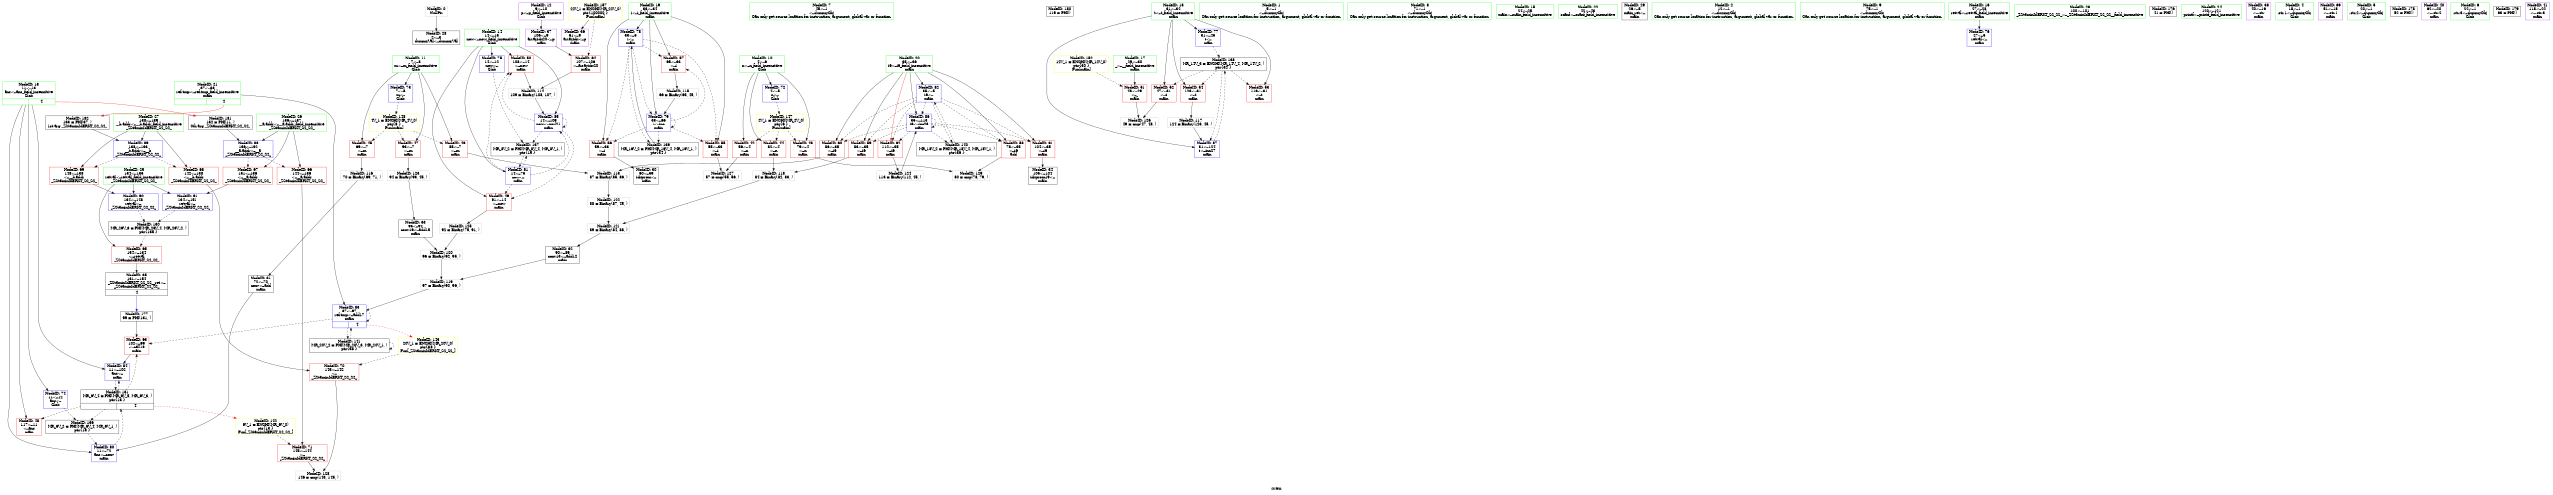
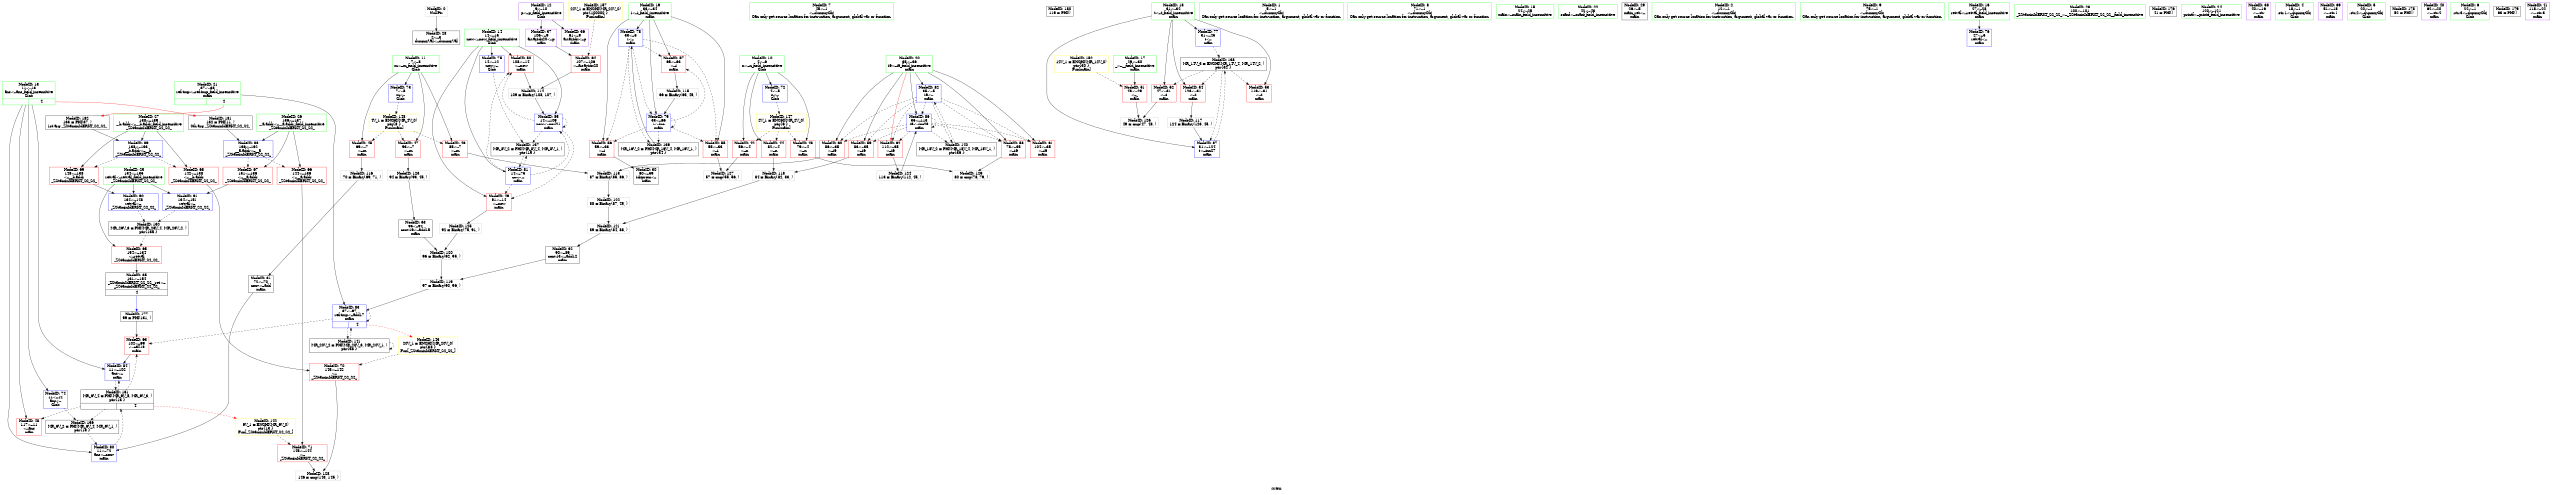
(586, 24) -> (557, 24)
(1013, 155) -> (1013, 155)
(1043, 176) -> none
